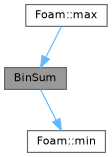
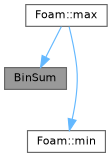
(48, 105) -> (77, 73)
